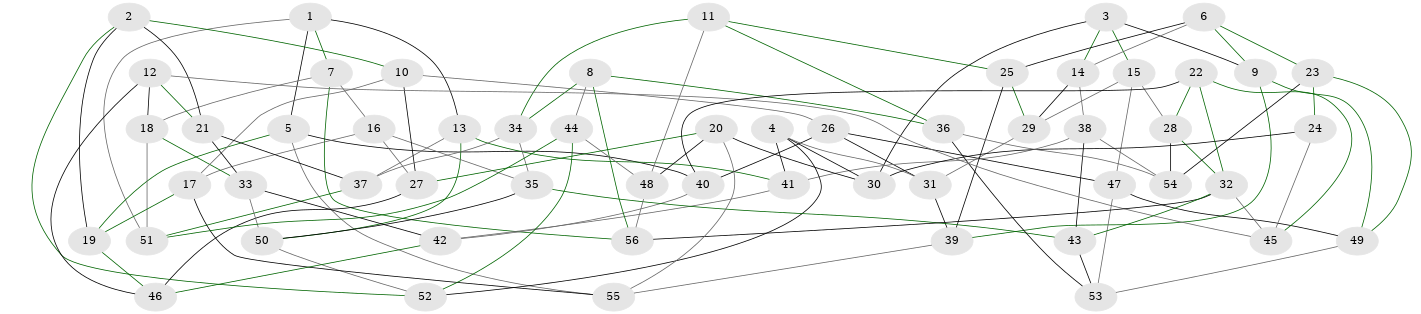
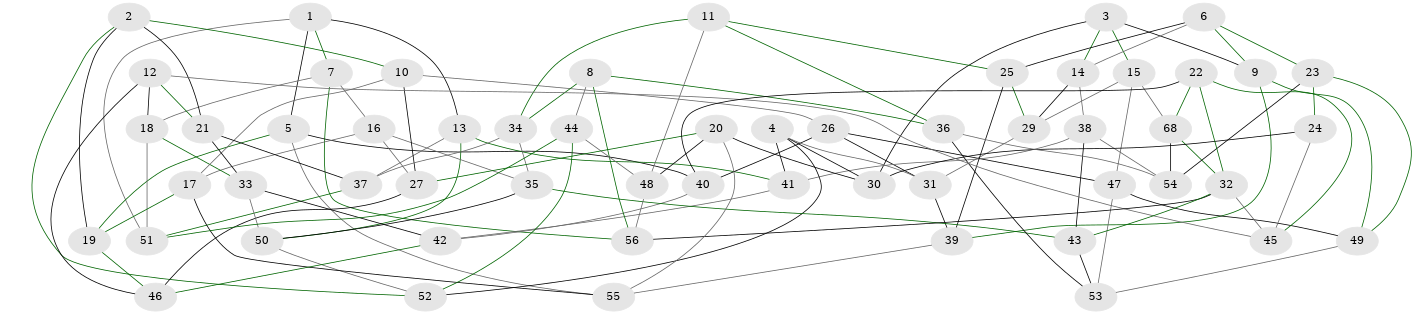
(1171, 129) -> (1171, 129)
